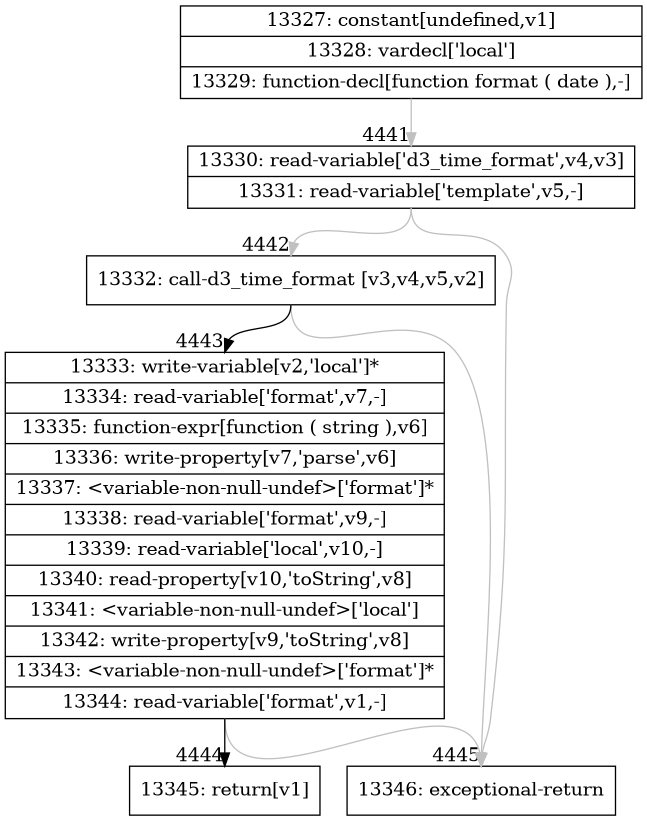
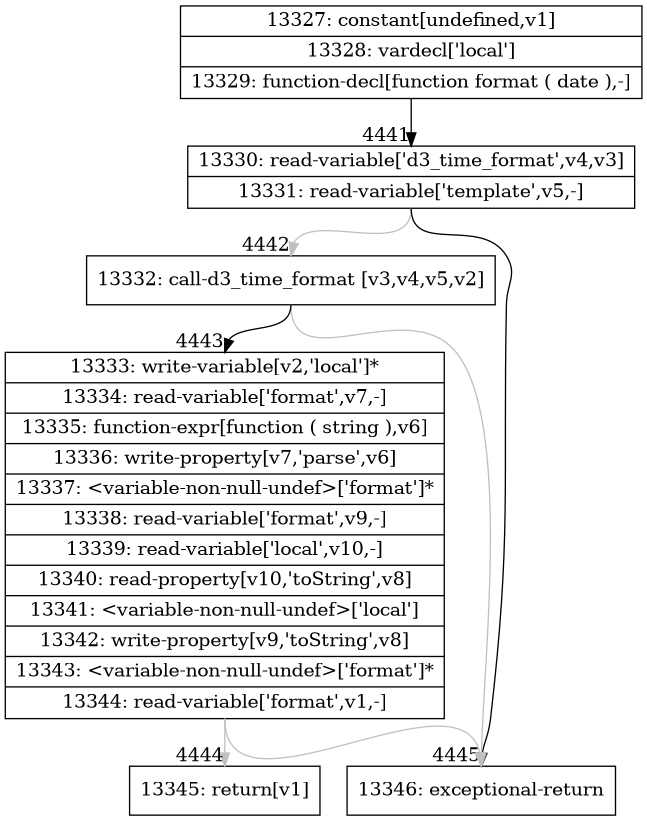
(411, 116) -> (411, 116)
(505, 446) -> (505, 446)
(225, 743) -> (225, 743)
